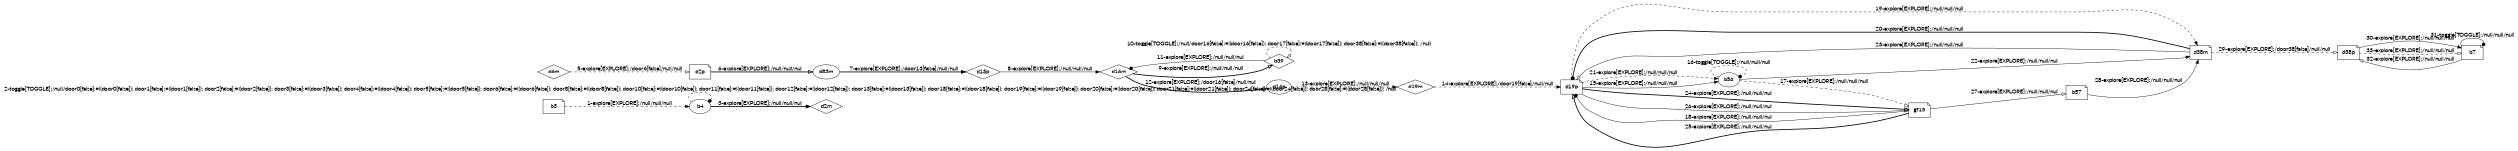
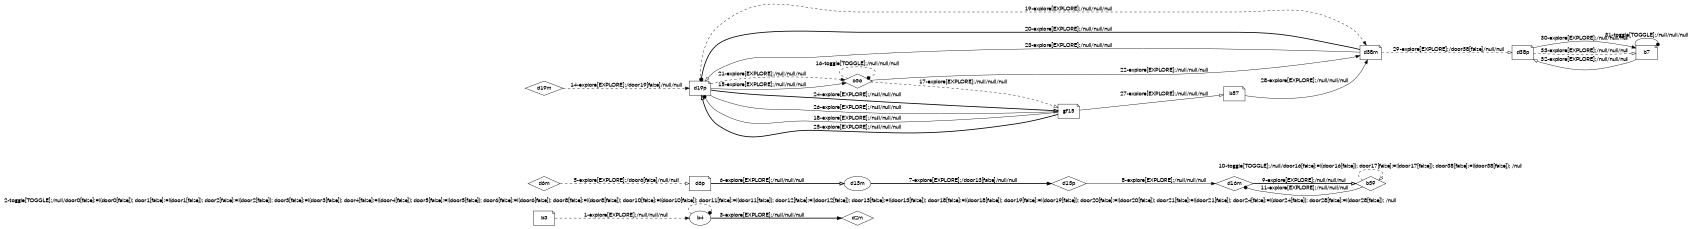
(700, 72) -> (700, 184)
(826, 72) -> (857, 184)
(1729, 80) -> (857, 81)
(1279, 87) -> none
